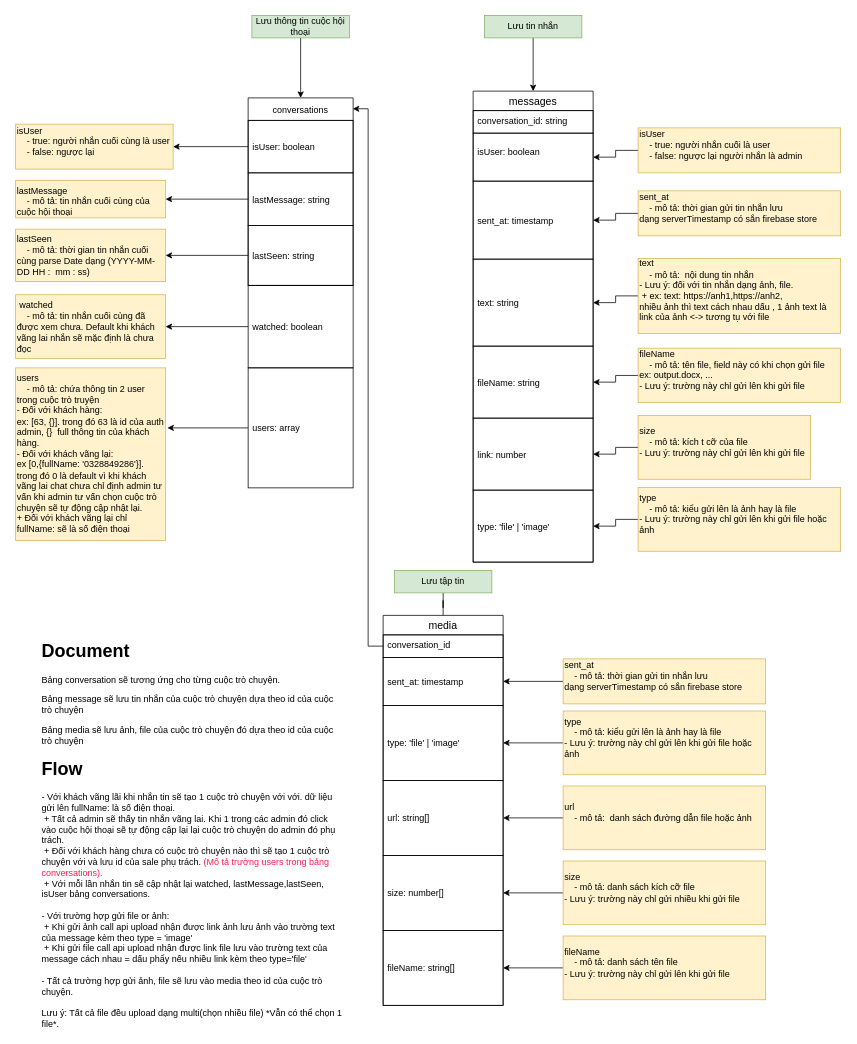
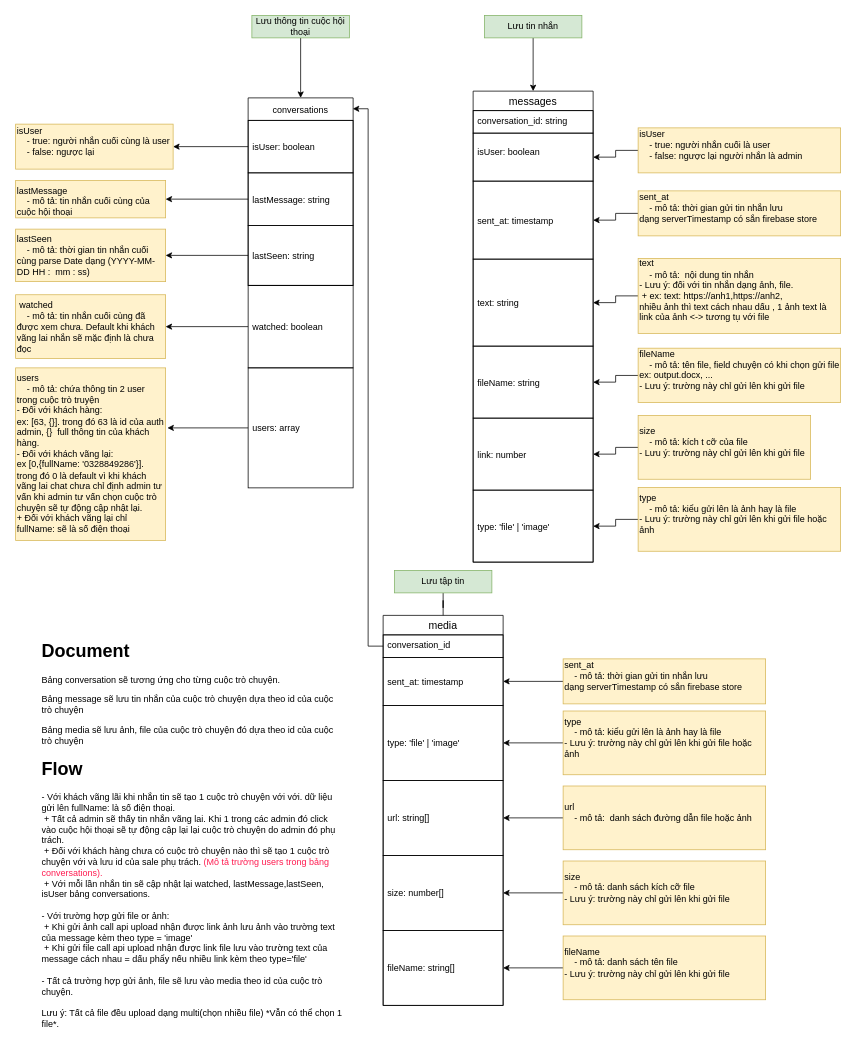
(738, 375) -> (740, 375)
(660, 893) -> (655, 893)
